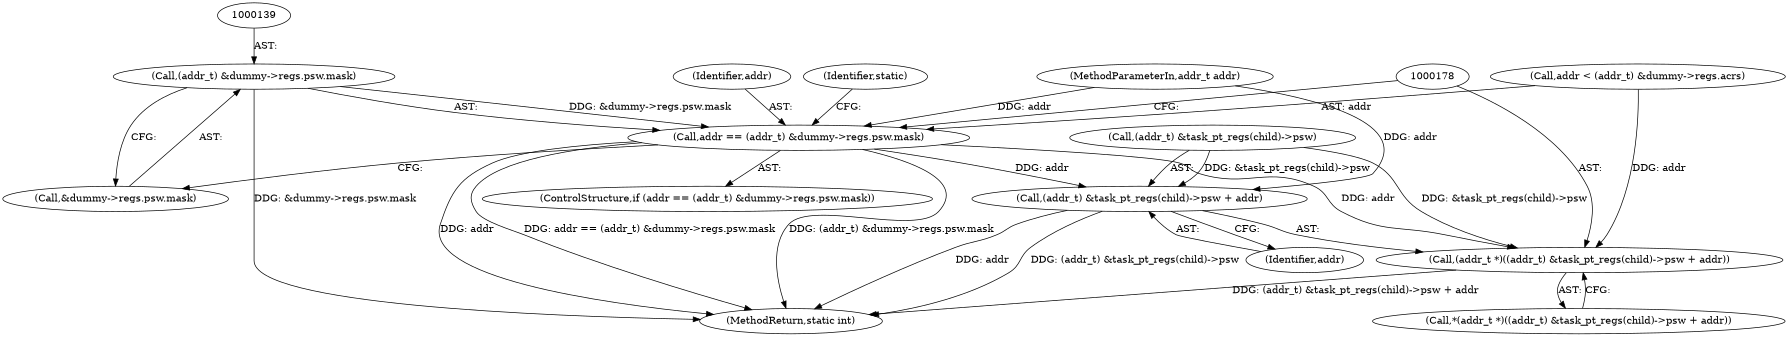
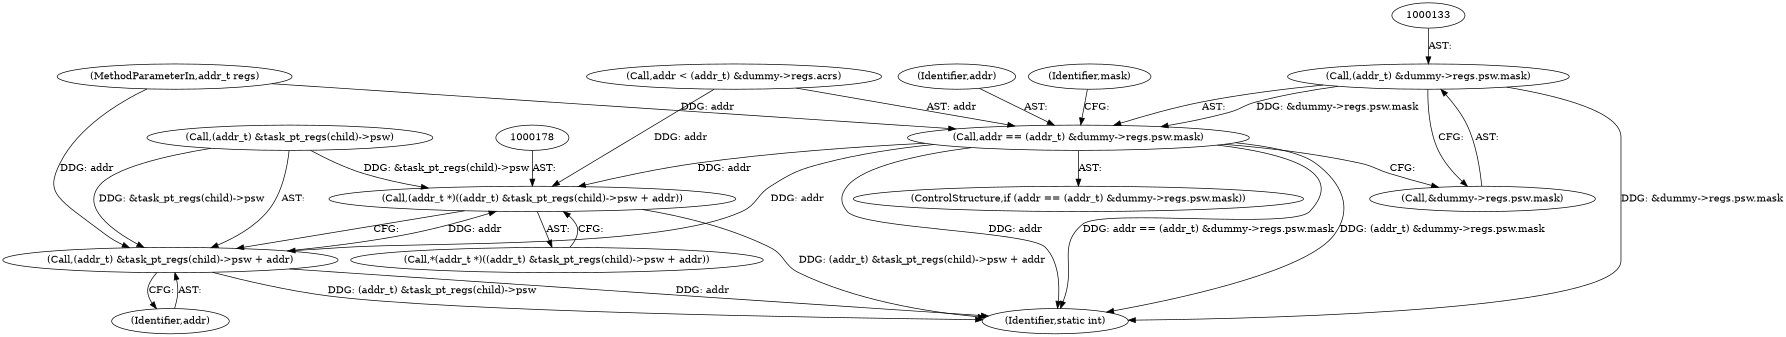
(254, 15) -> (1428, 15)
(865, 77) -> (1090, 77)
(1155, 77) -> (175, 77)
(1152, 104) -> none
none -> (354, 229)
(1310, 229) -> (475, 229)
(791, 321) -> (1055, 321)
